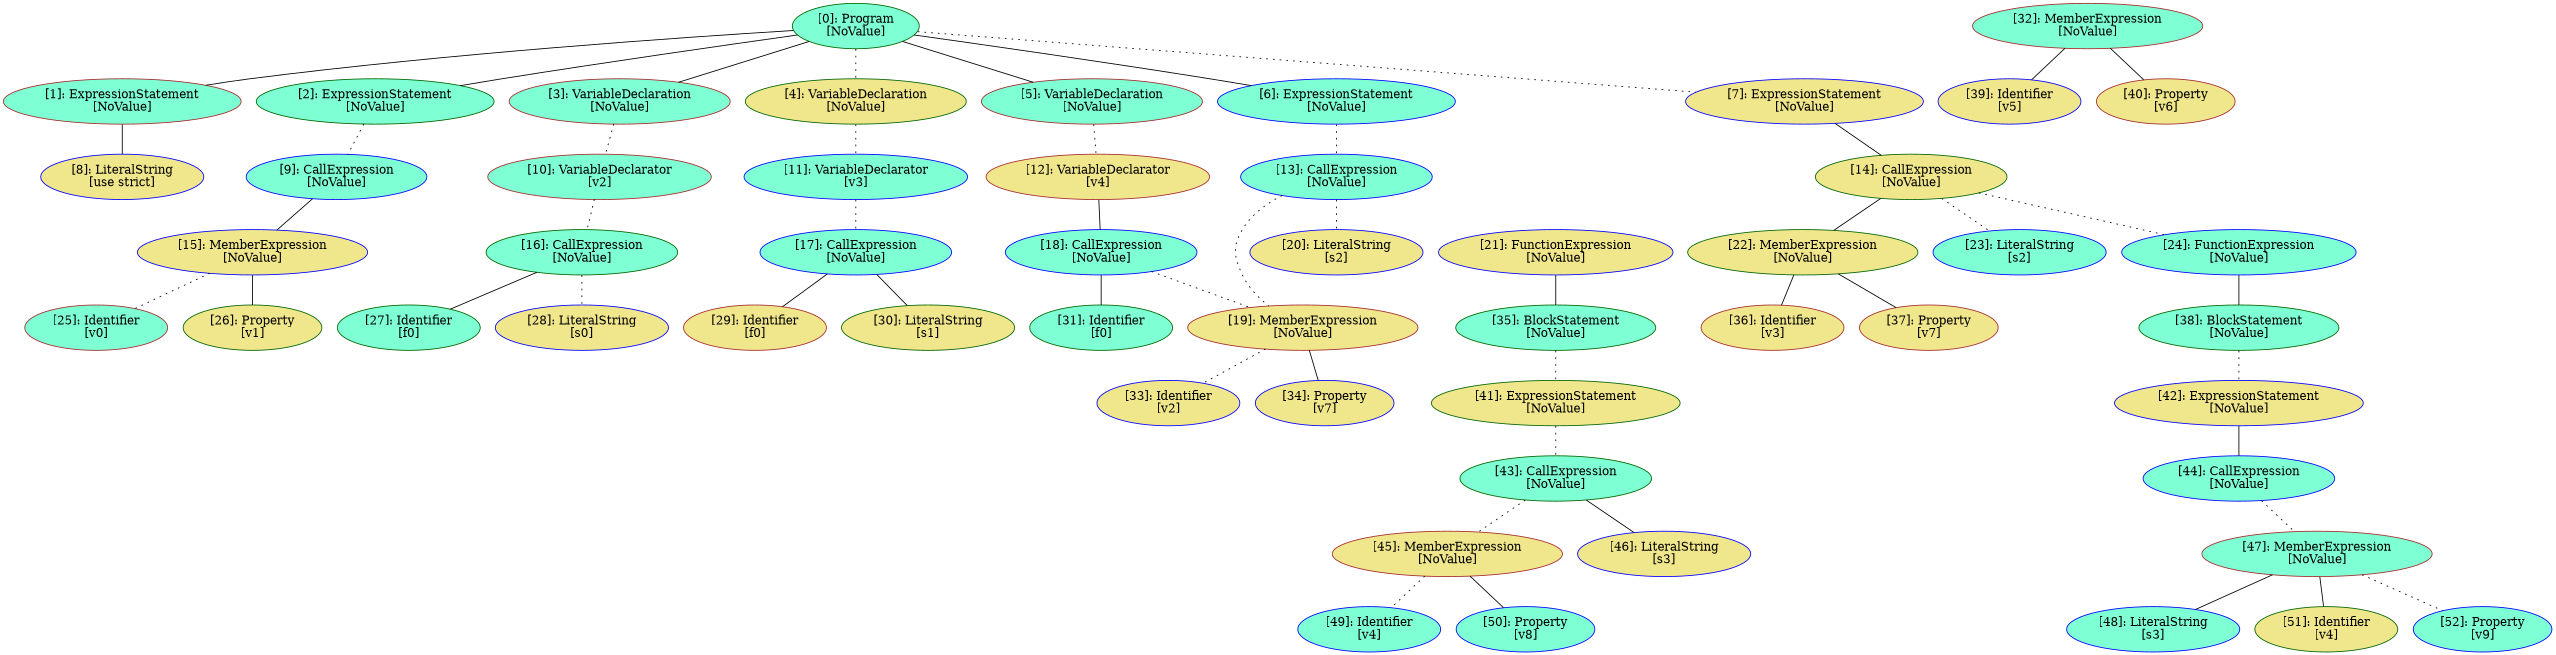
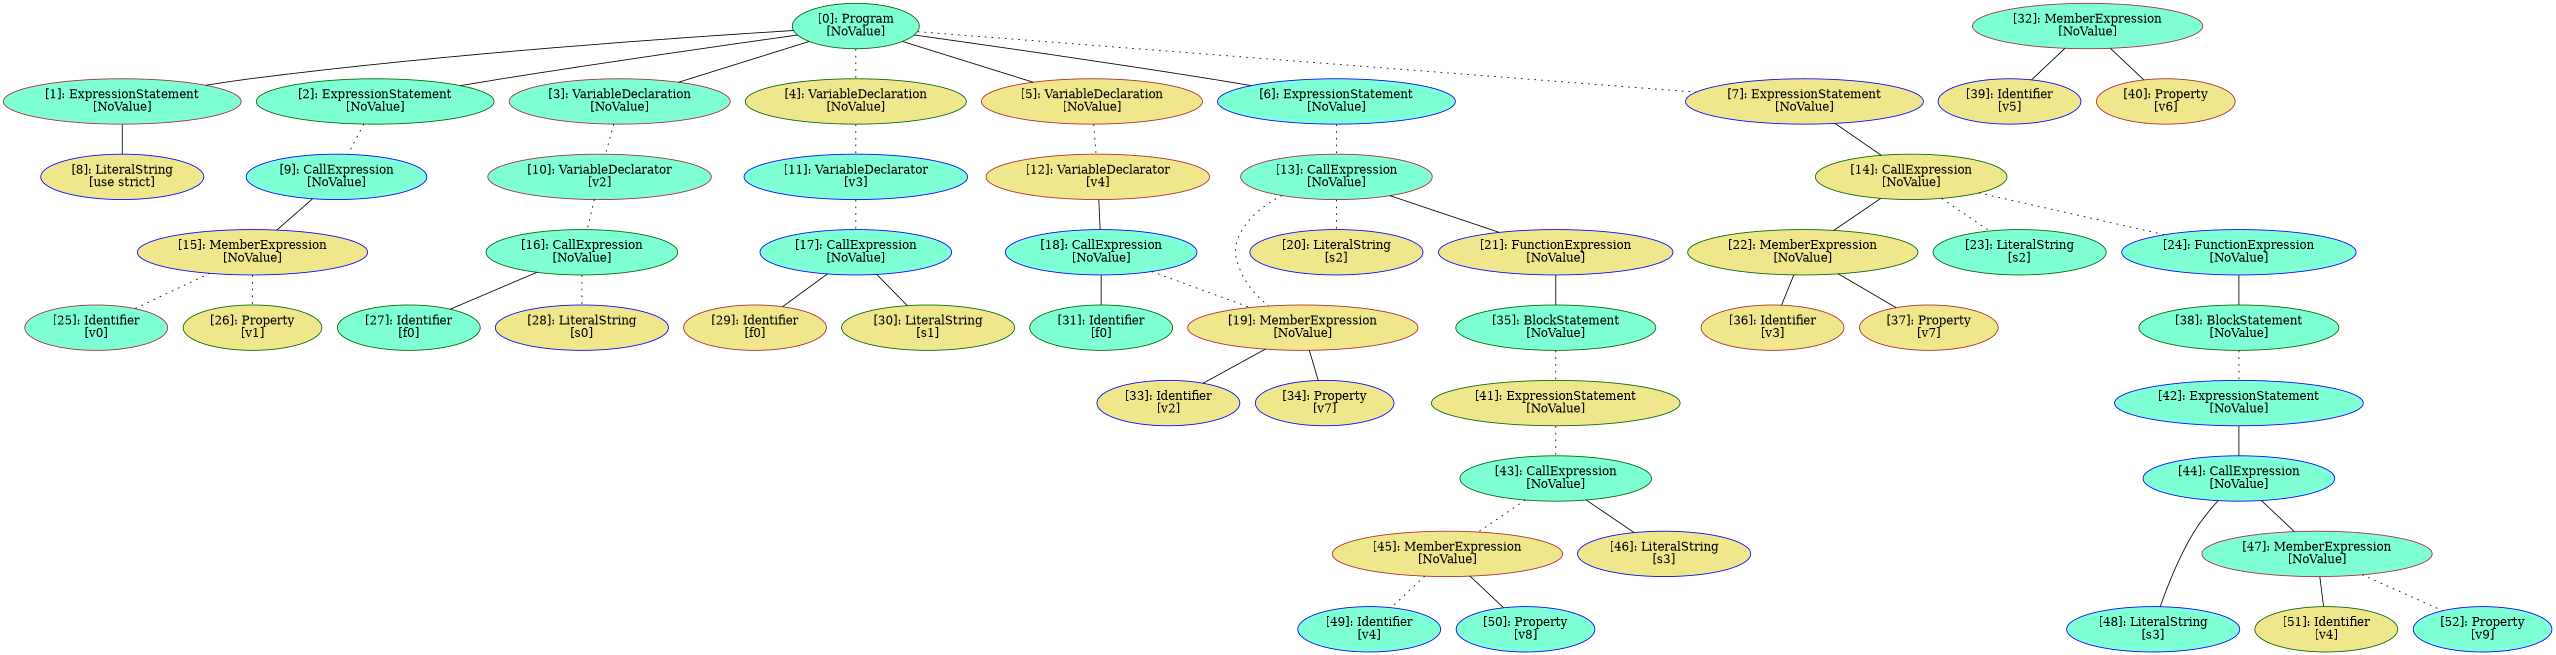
(1092, 101) -> (1092, 101)
(1336, 177) -> (1336, 177)
none -> (1444, 214)
(2020, 252) -> (2020, 252)
(253, 290) -> (253, 290)
(1234, 366) -> (1234, 366)
(2239, 403) -> (2239, 403)
(2278, 516) -> (2278, 516)
(2234, 592) -> (2184, 551)
